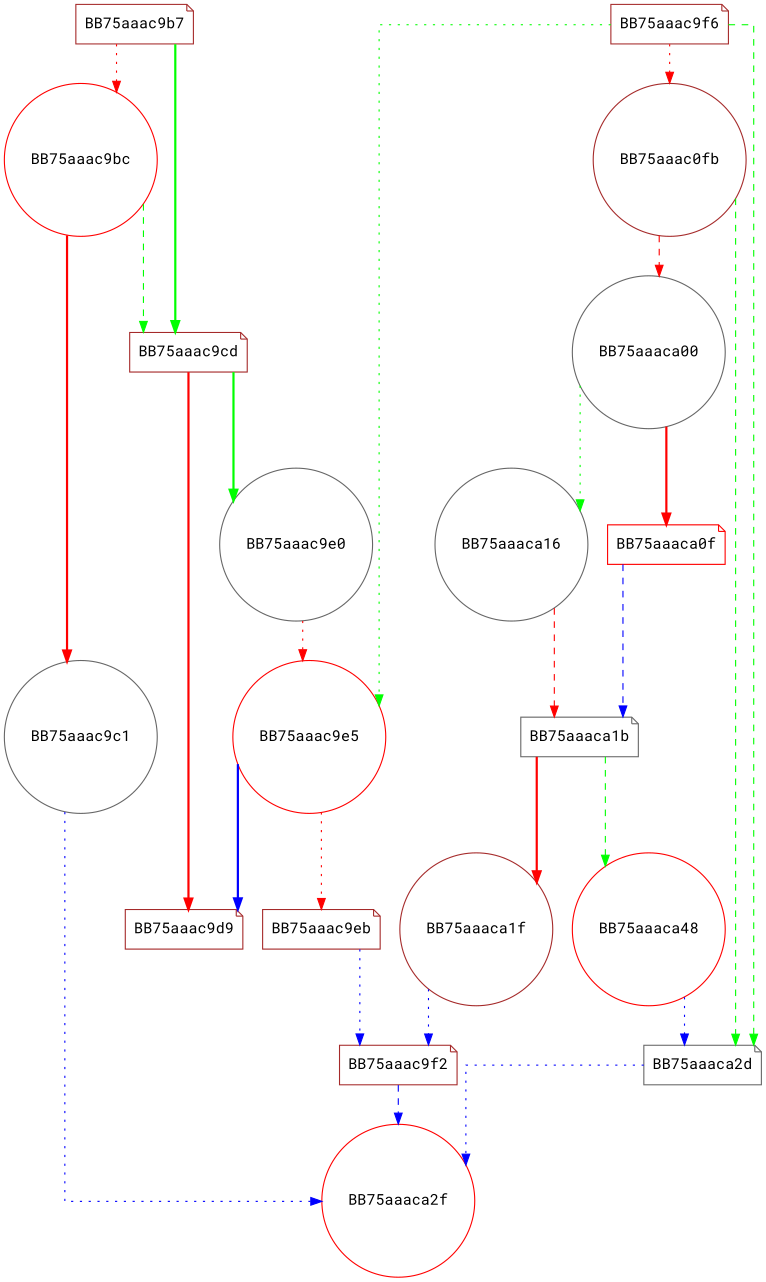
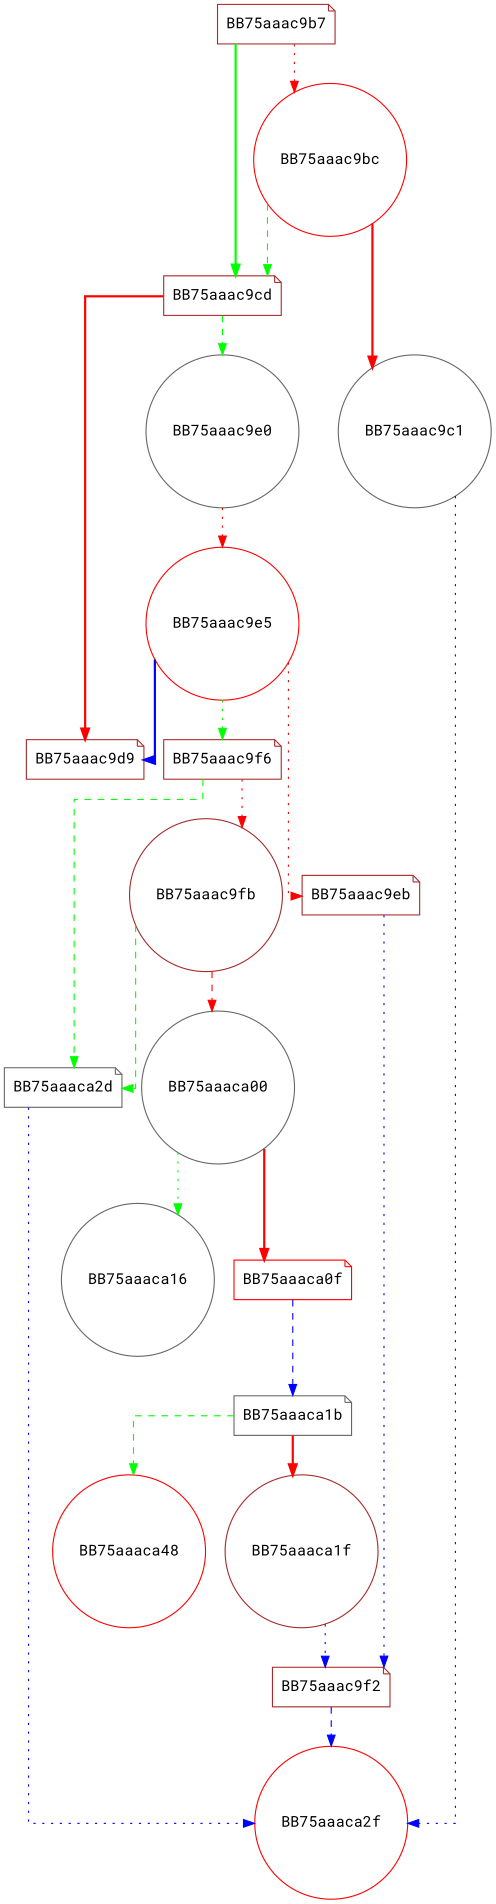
(670, 160) -> (206, 895)
(379, 244) -> (222, 714)
(233, 431) -> (222, 330)
(554, 657) -> none
(685, 1016) -> none
